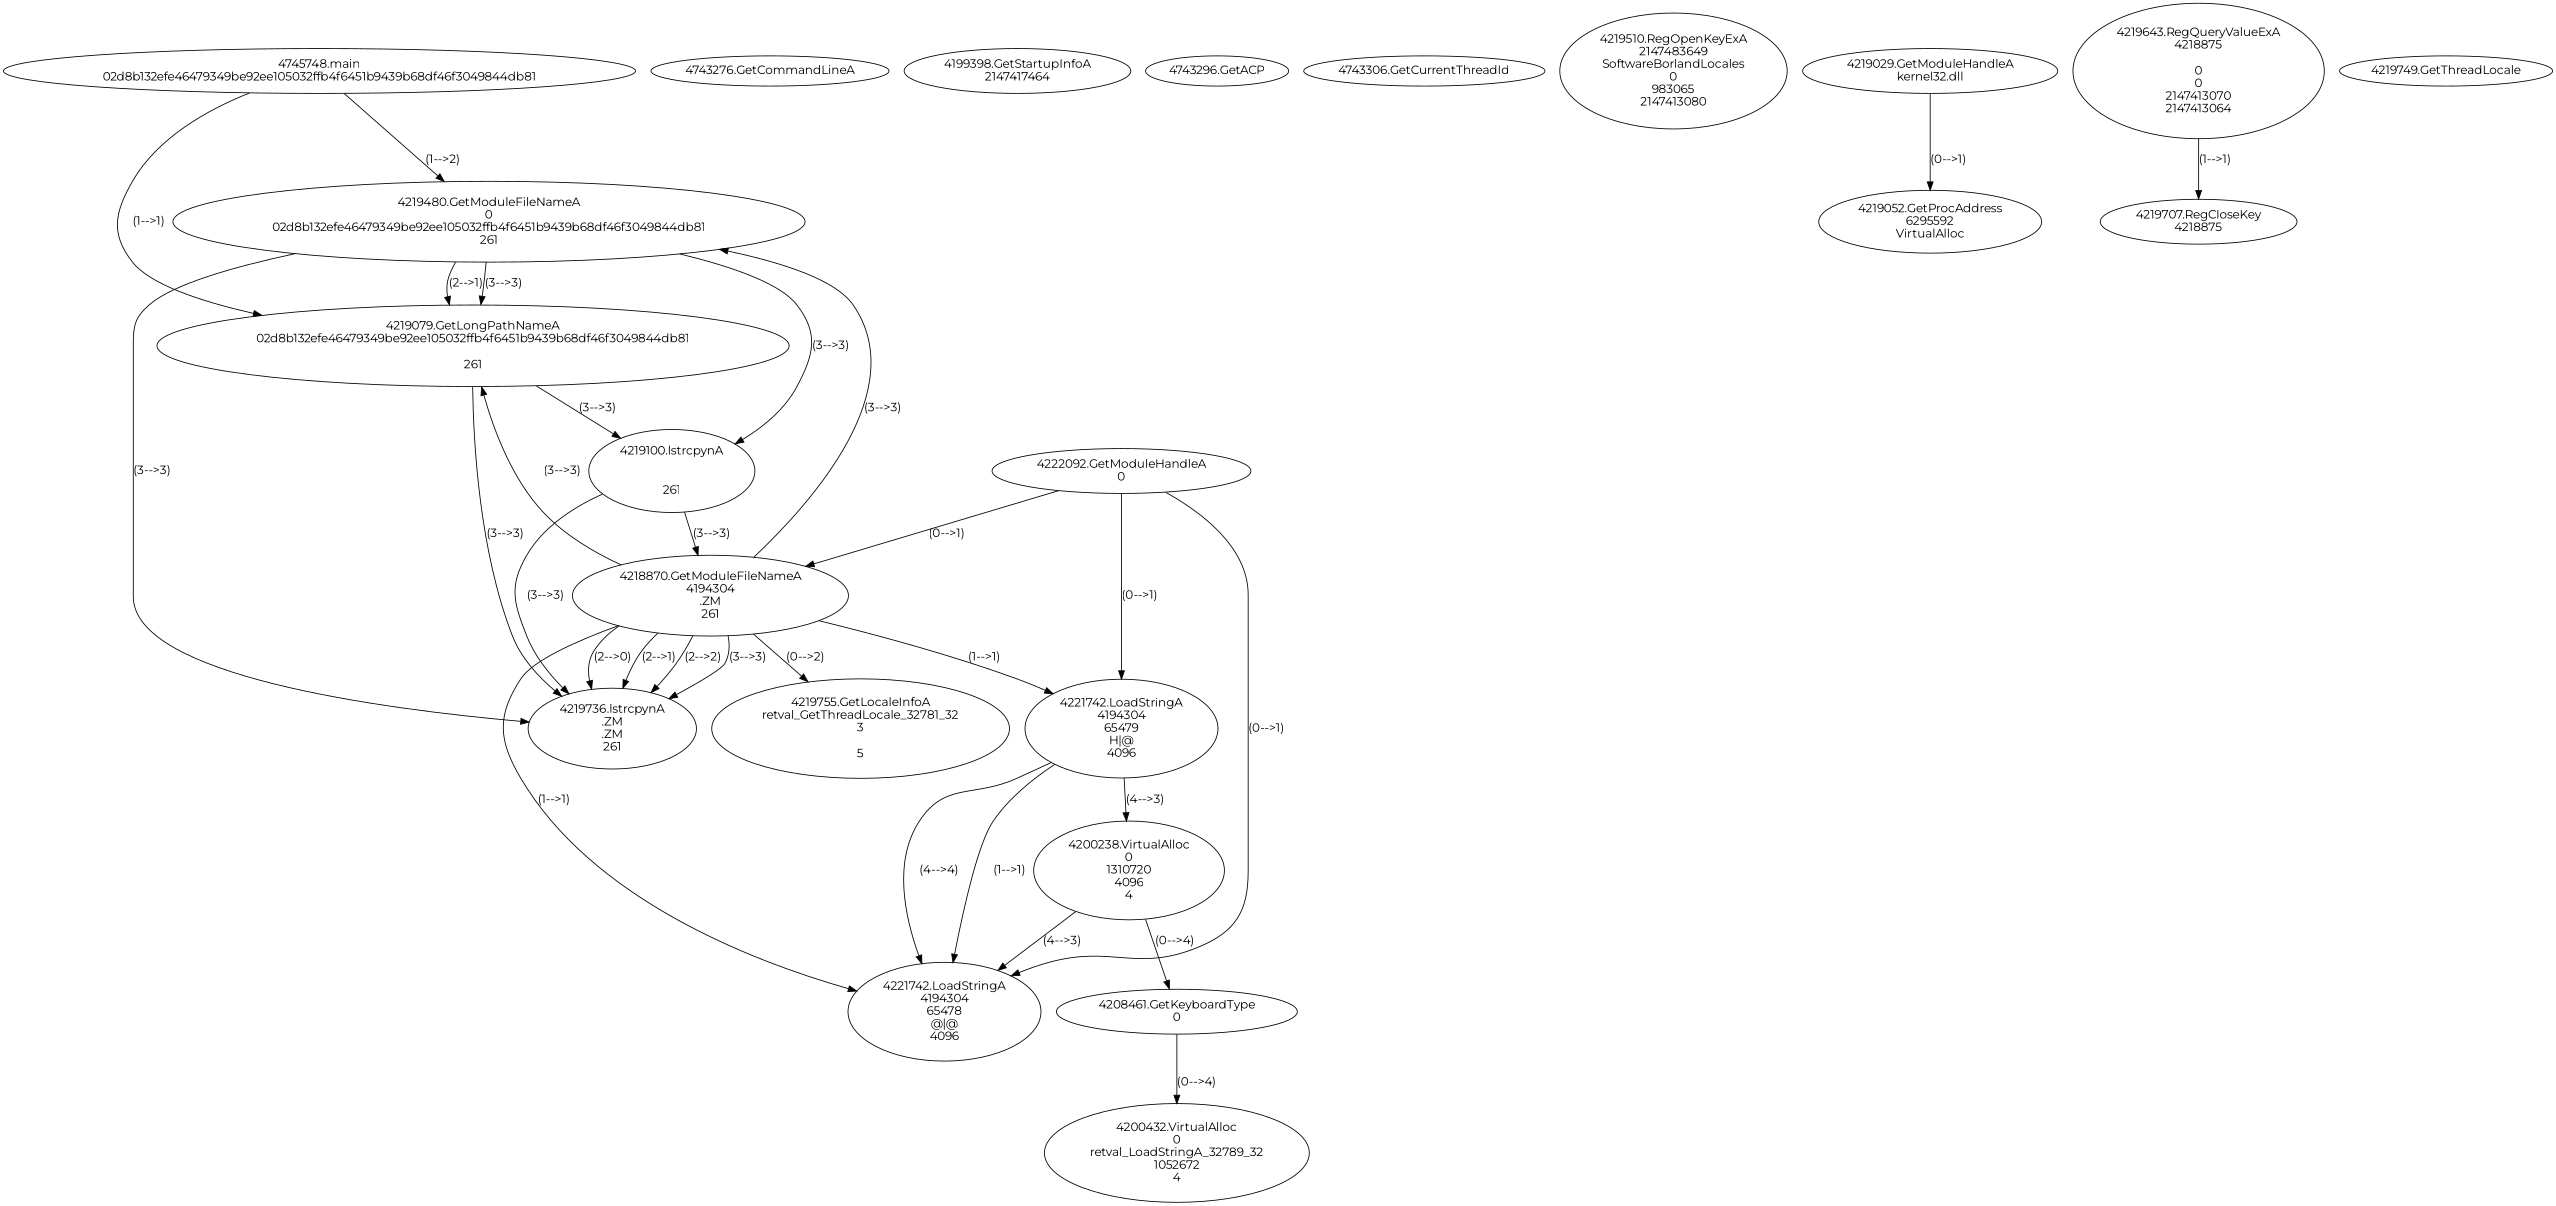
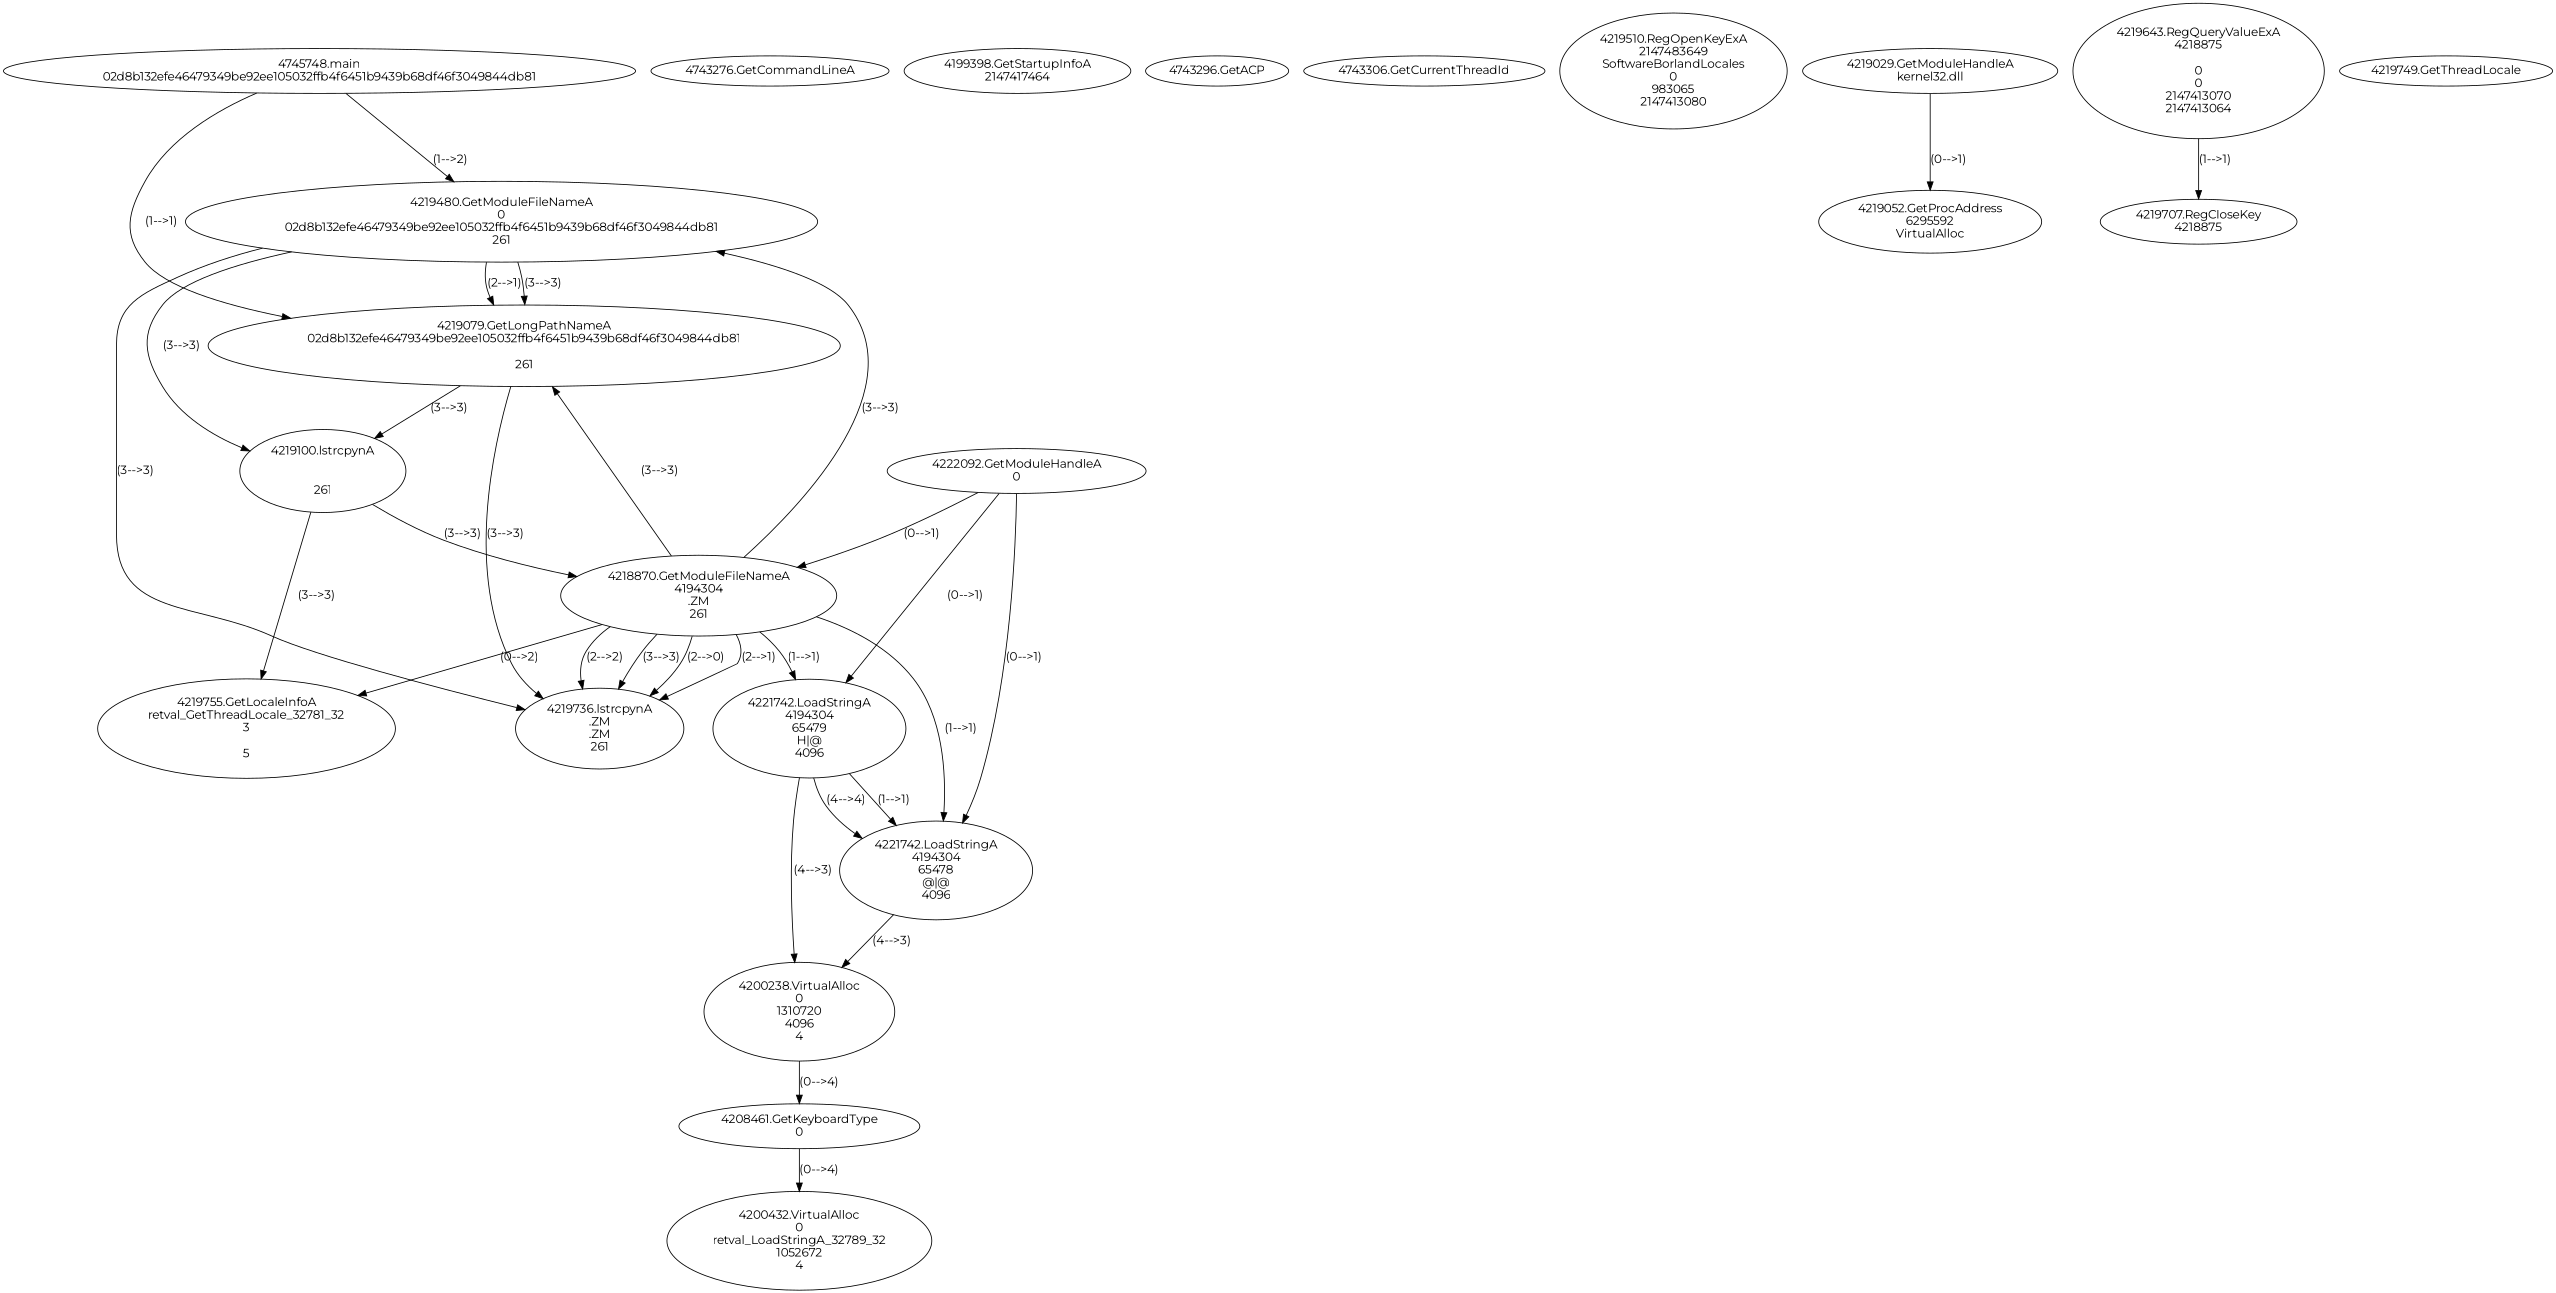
(517, 578) -> (287, 591)
(1040, 938) -> (871, 938)
